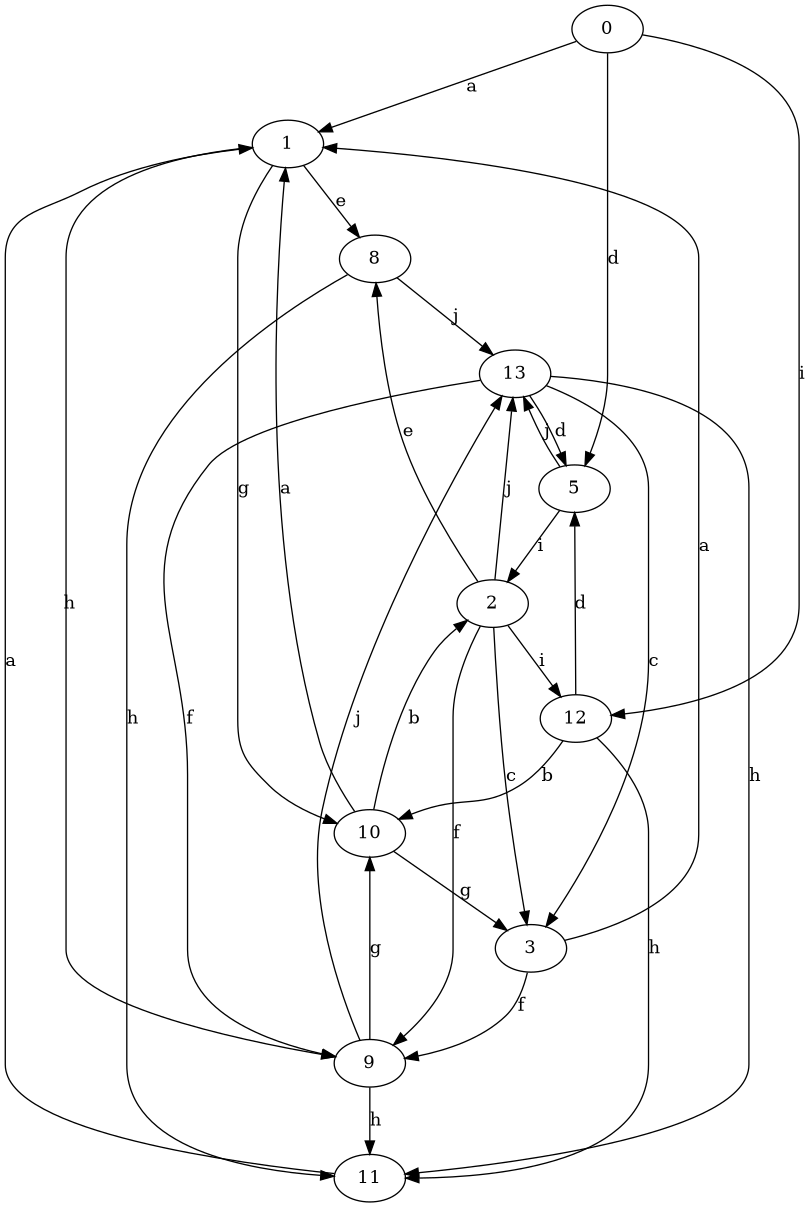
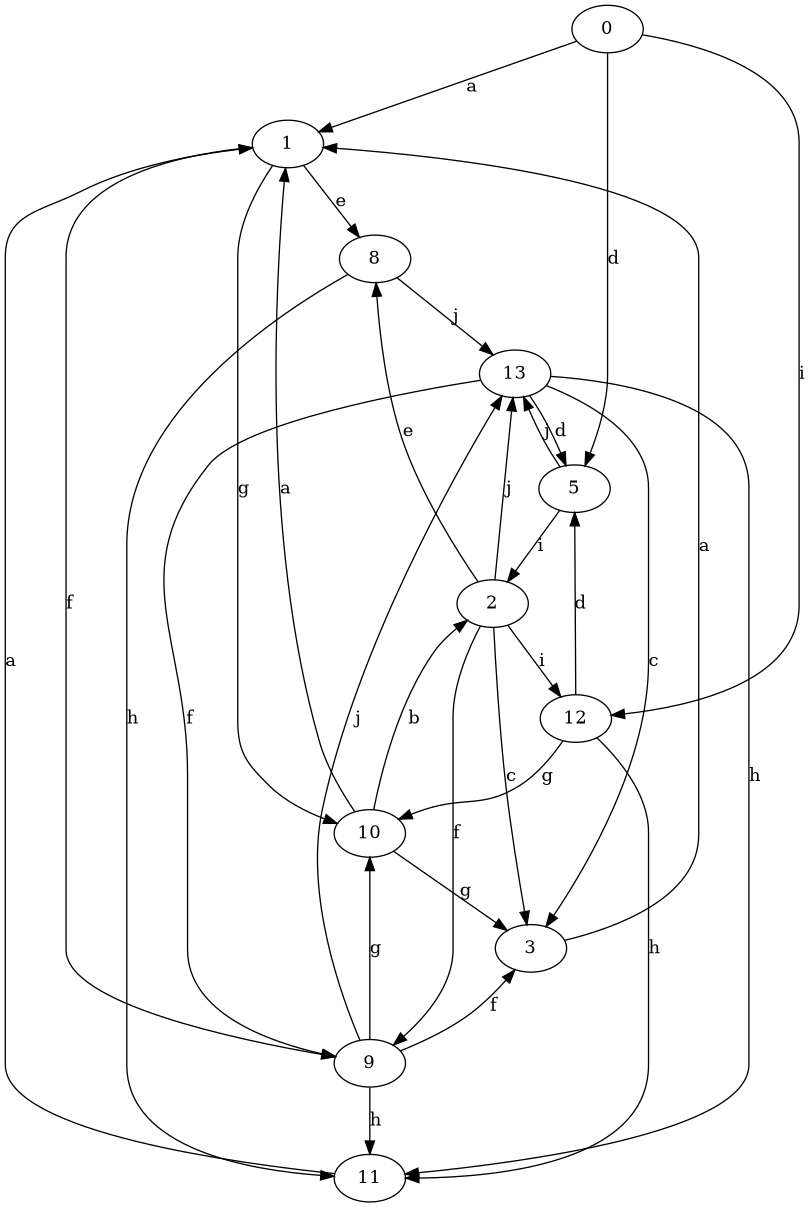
(70, 604) -> (70, 604)
(548, 776) -> (548, 776)
(486, 1031) -> (458, 1022)
